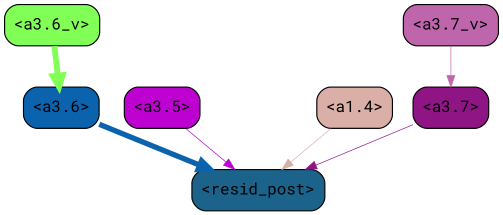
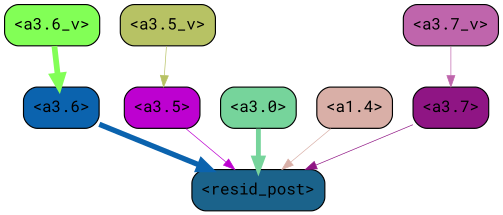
none -> (168, 25)
none -> (258, 108)
